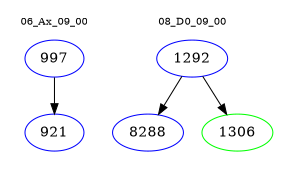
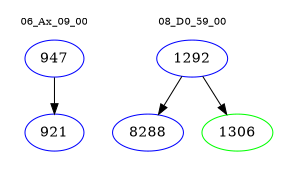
(193, 22) -> (193, 22)
(54, 59) -> (54, 59)
